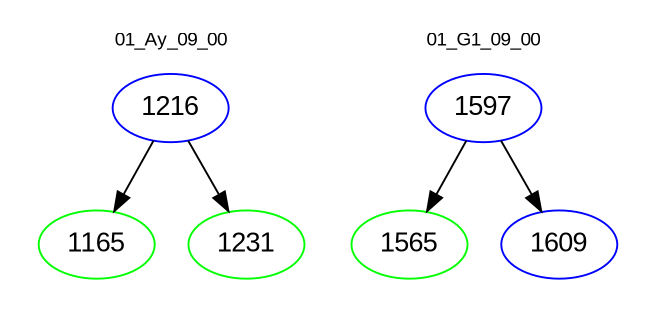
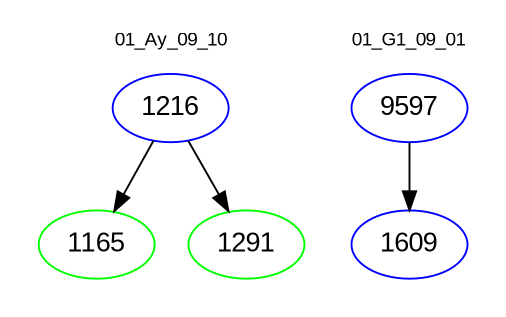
(172, 41) -> (172, 41)
(484, 41) -> (410, 41)
(483, 108) -> (410, 108)
(246, 245) -> (246, 245)
(410, 245) -> none
